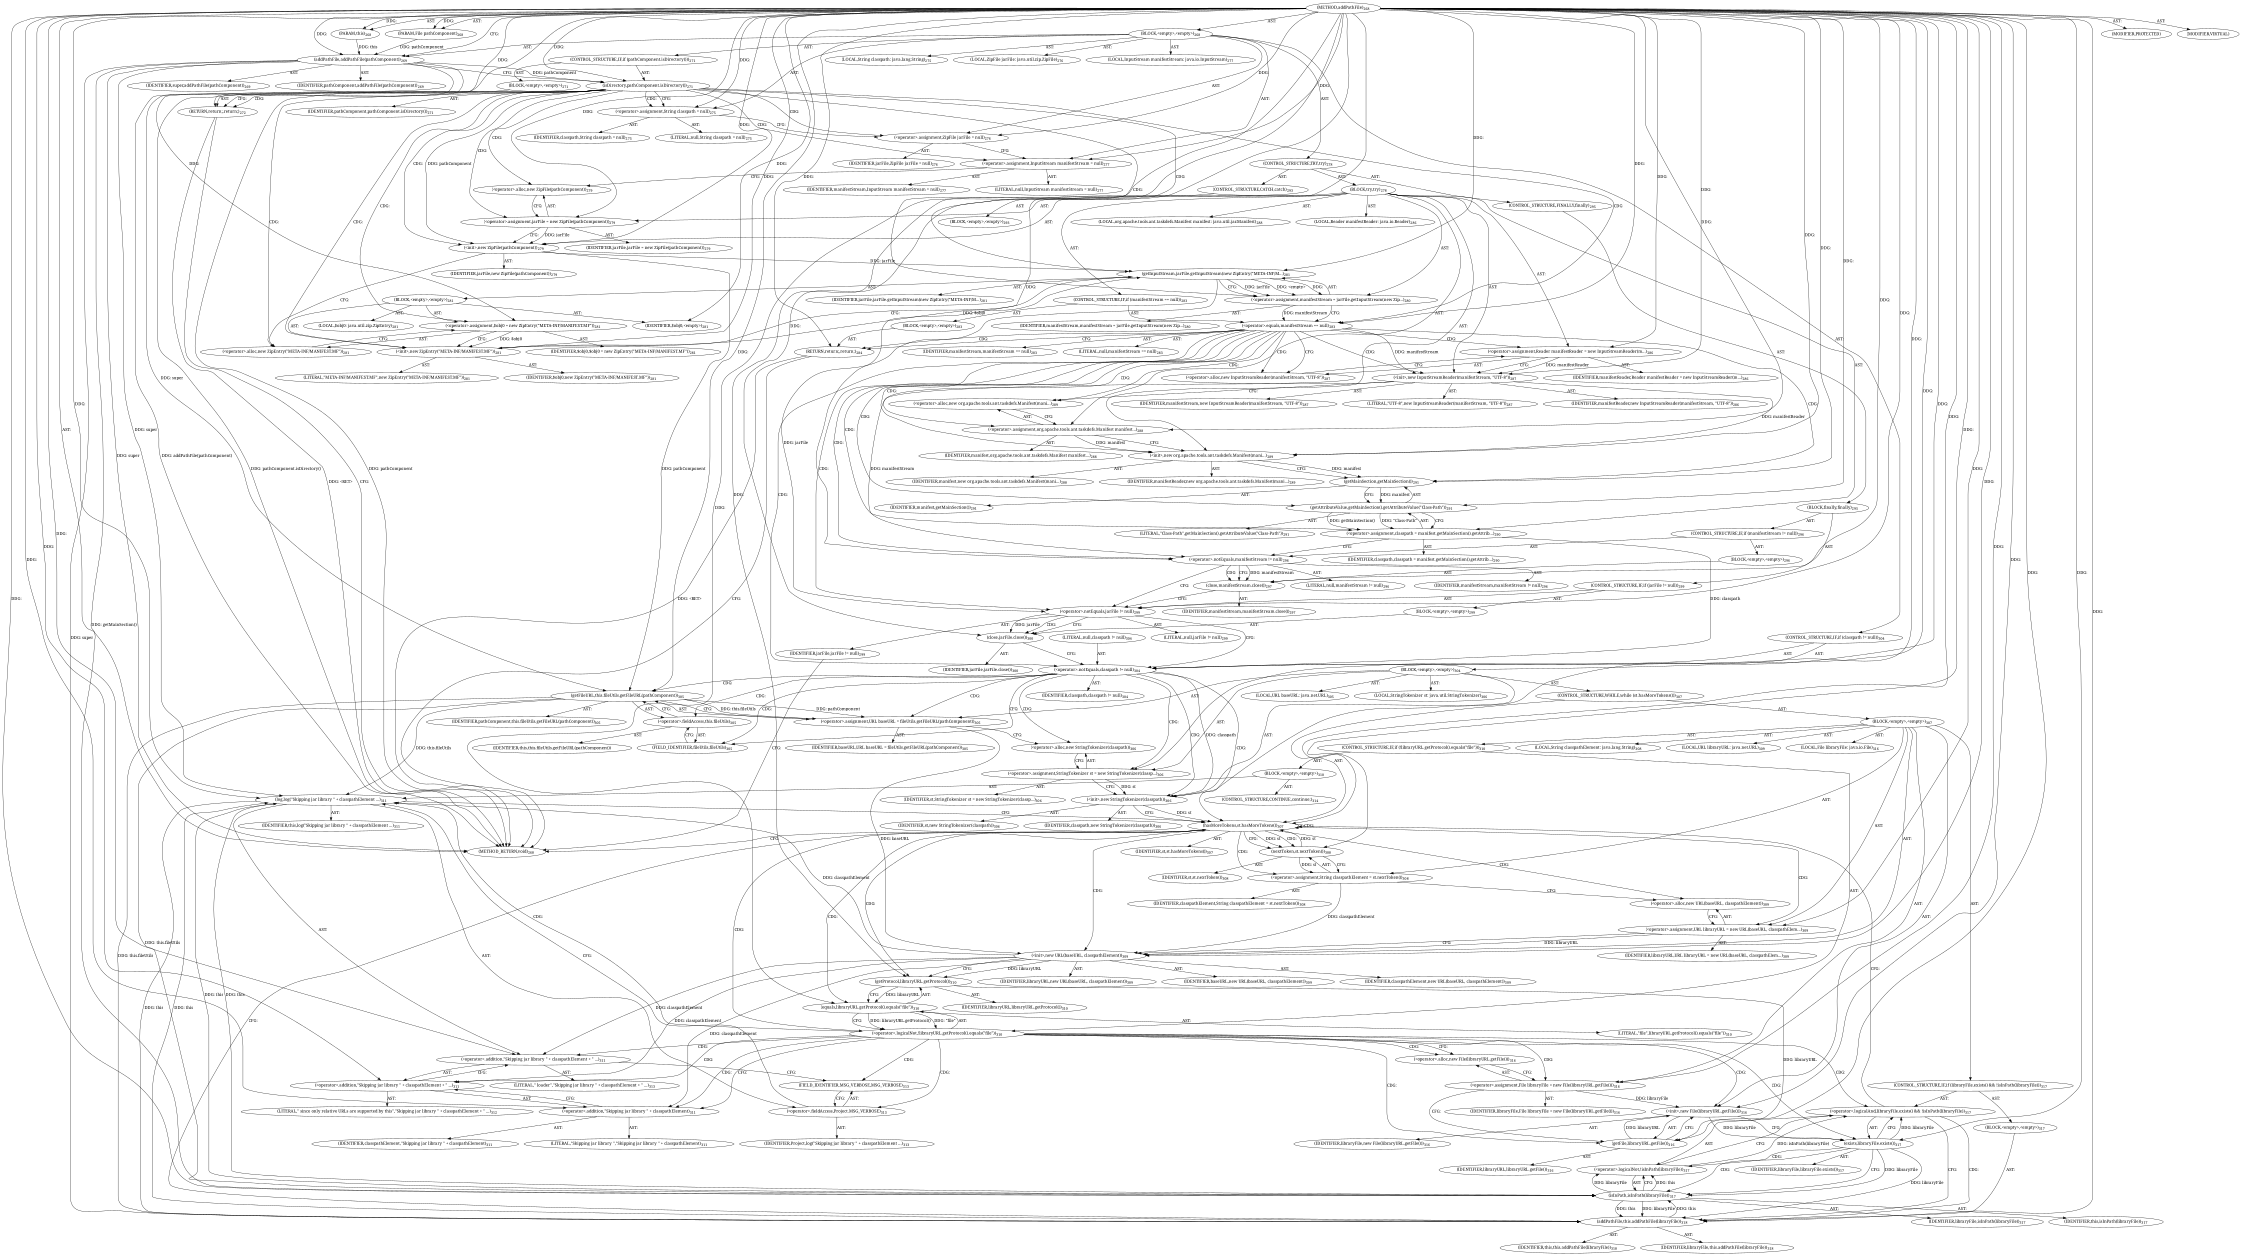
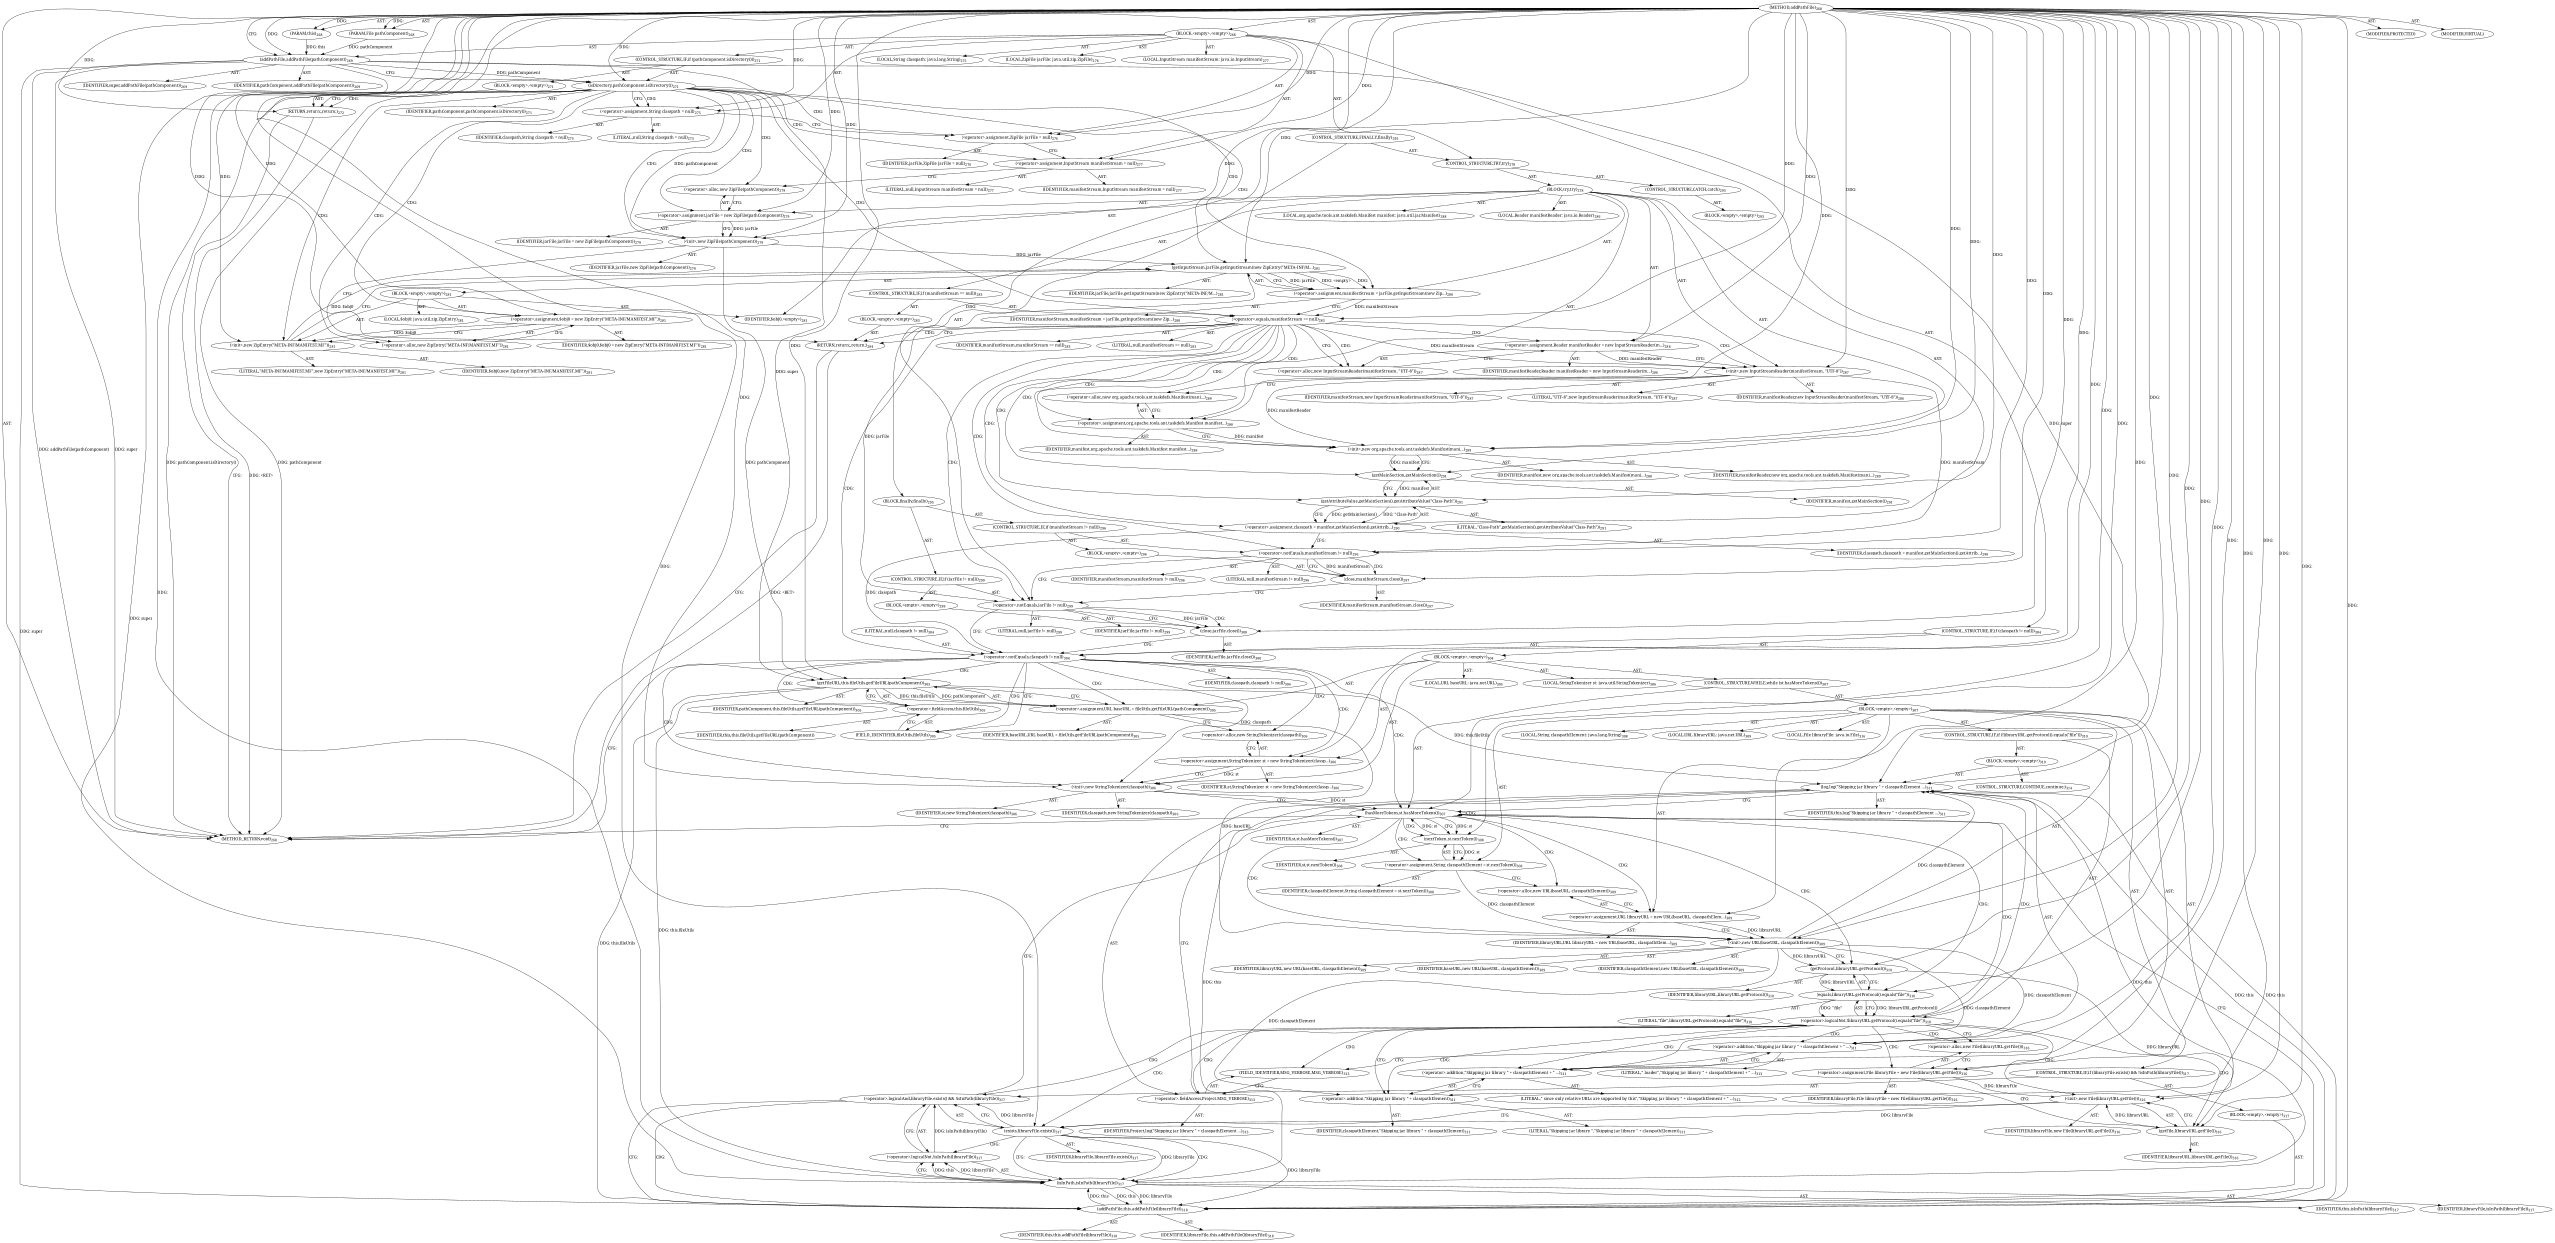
(1413, 188) -> (1408, 153)
(114, 625) -> (141, 619)
(730, 819) -> (610, 741)
